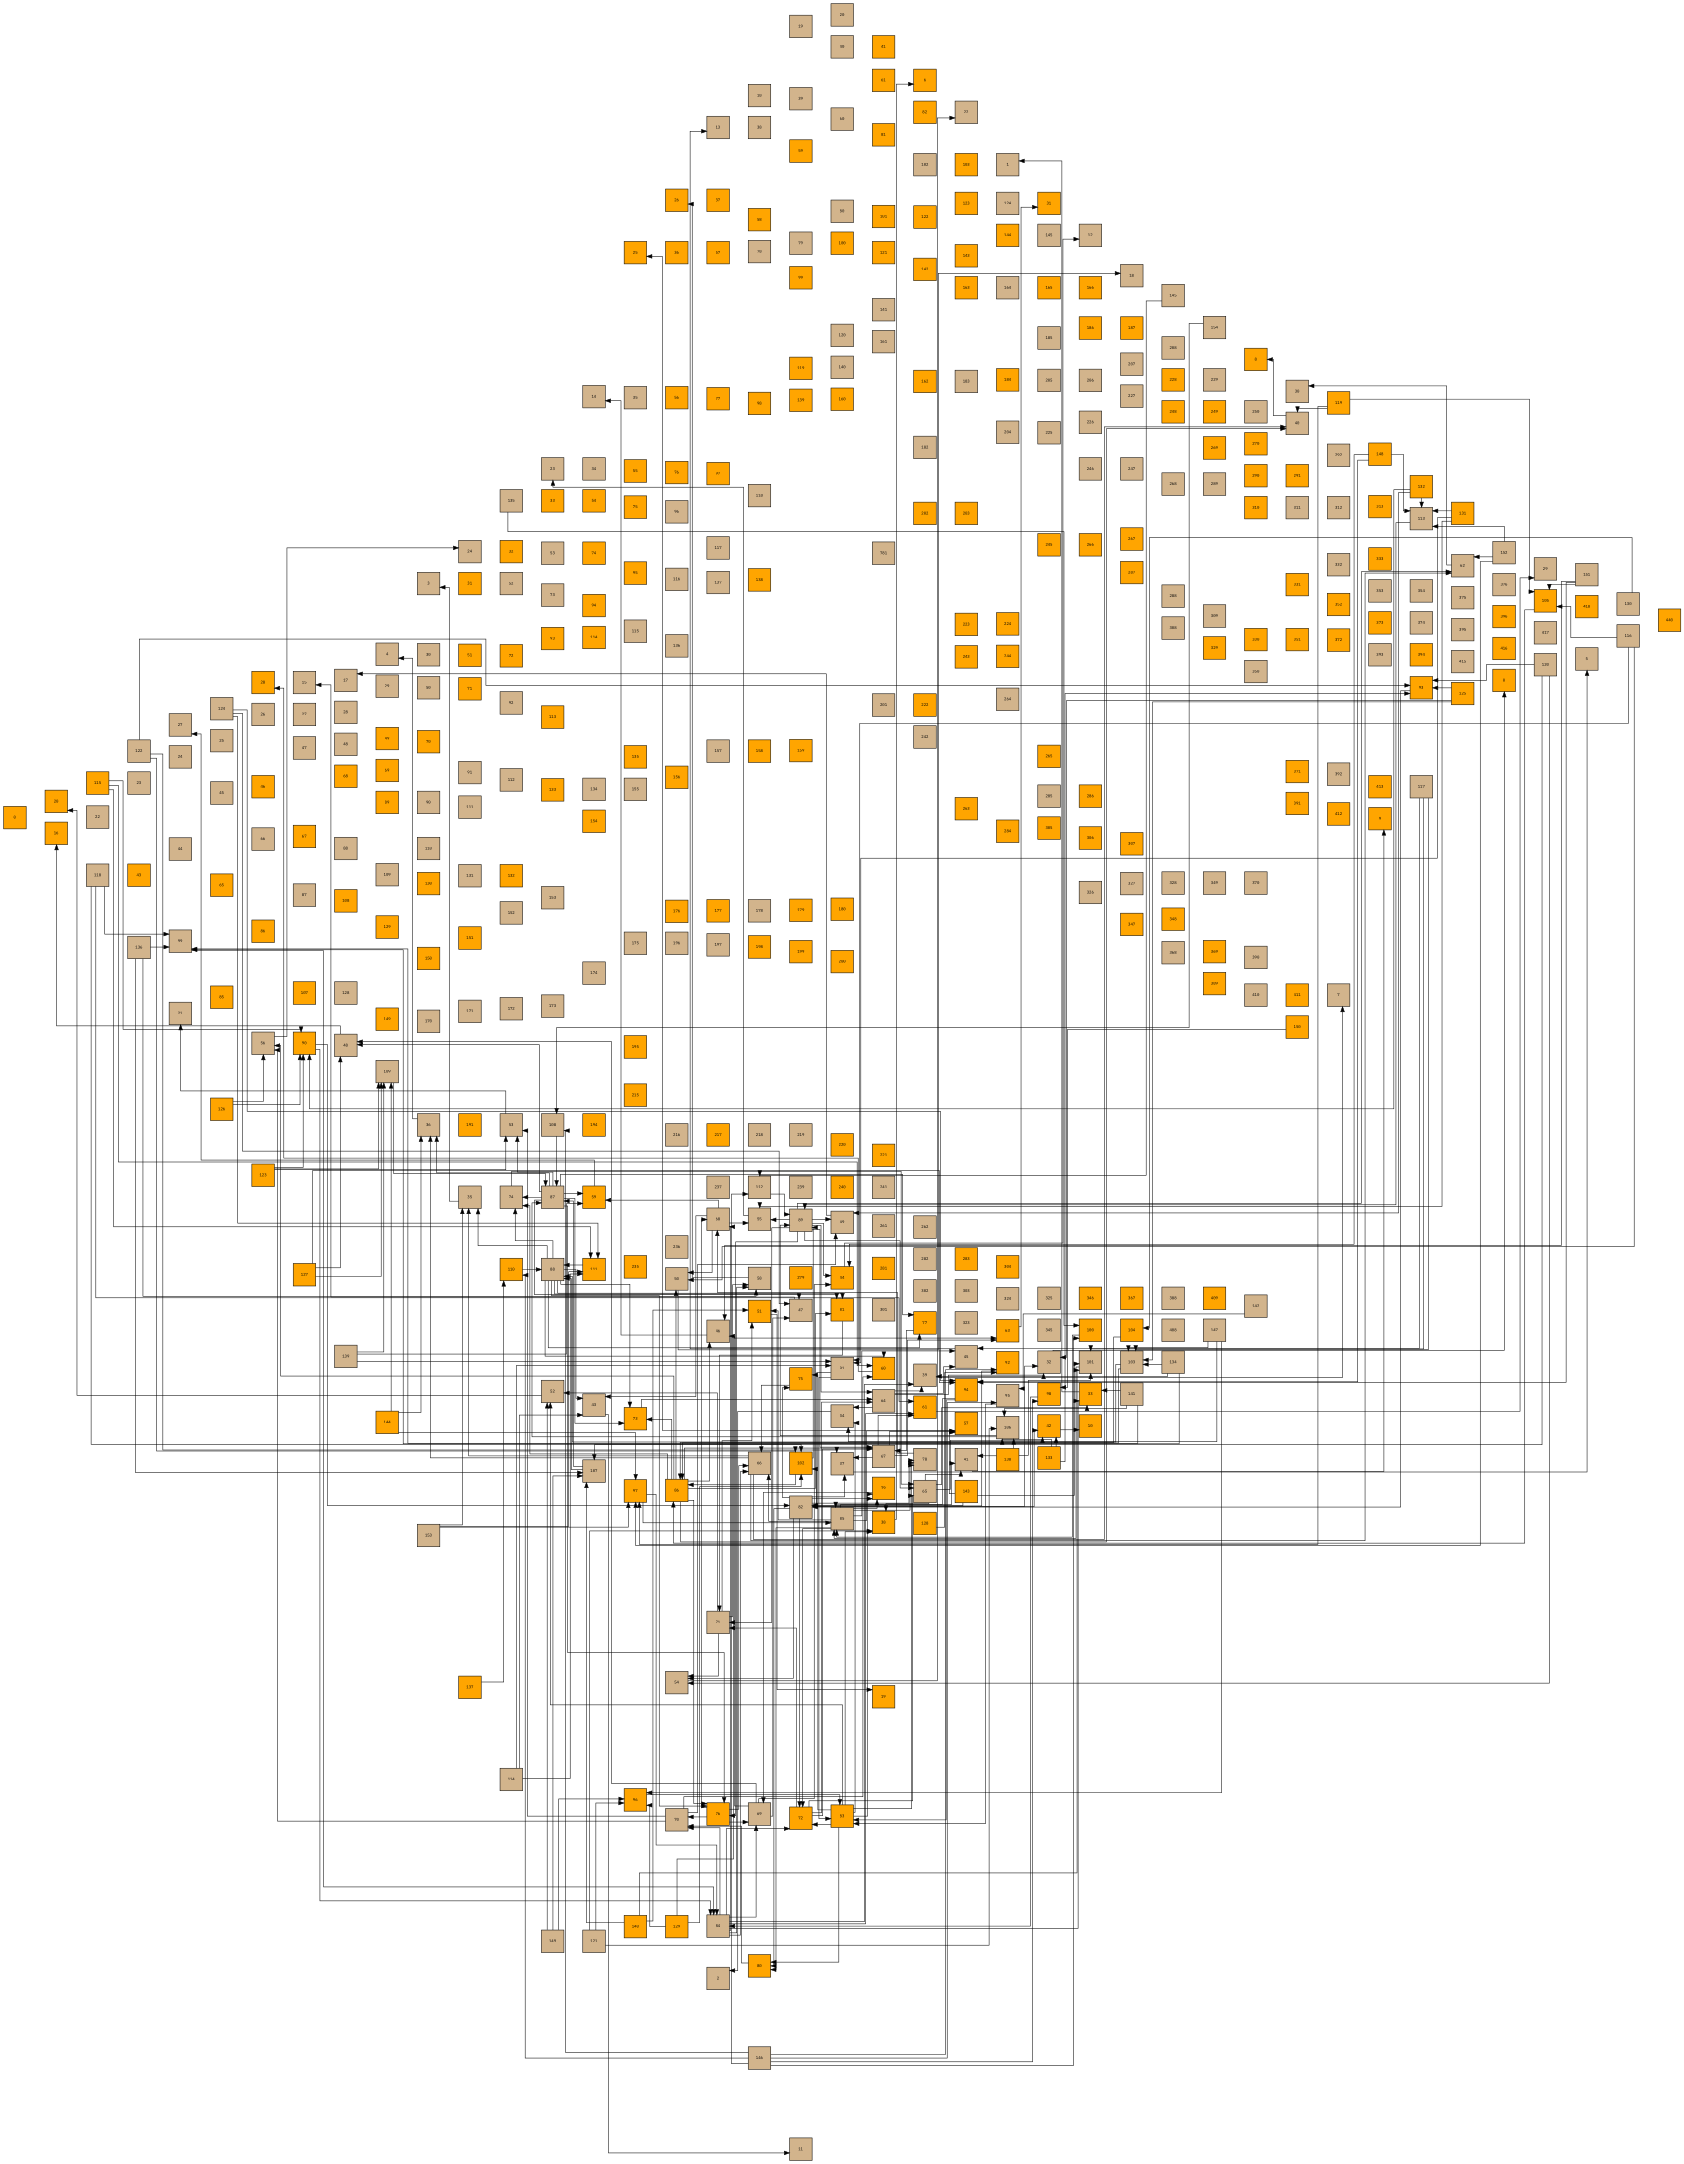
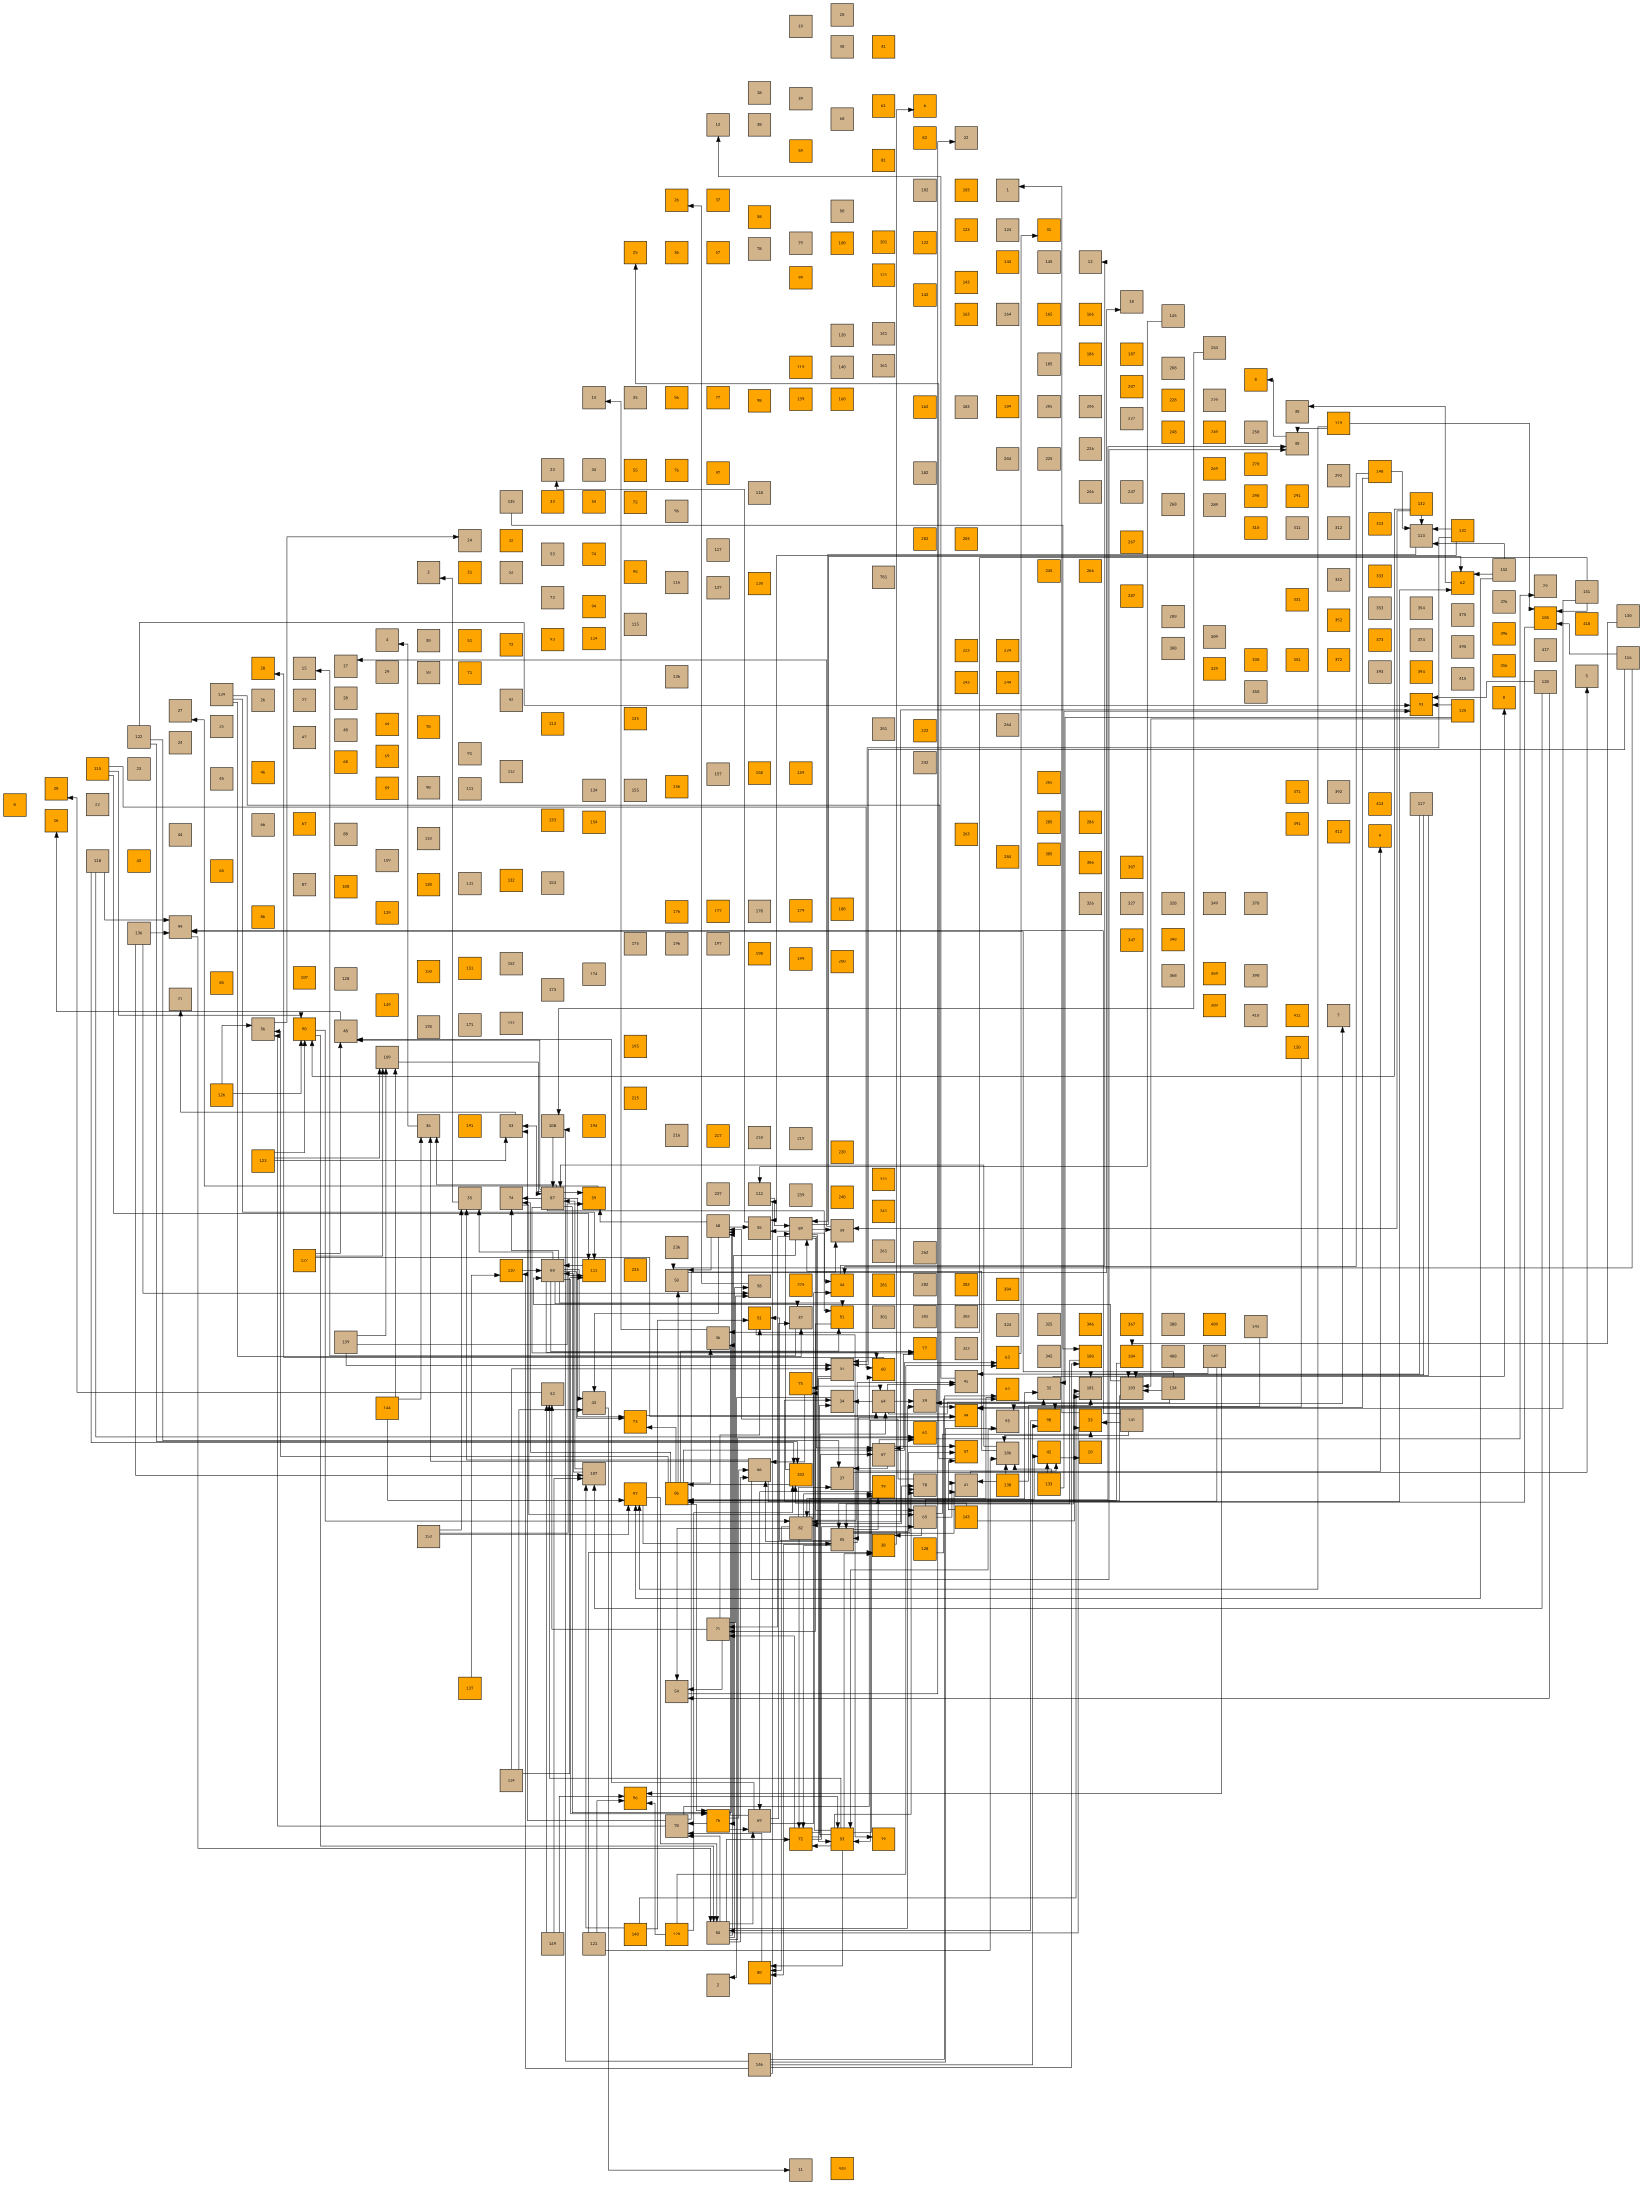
(1132, 364) -> (1132, 387)
(1463, 566) -> (1463, 583)
(1670, 620) -> none
(1049, 796) -> (1049, 822)
(884, 1187) -> (884, 1211)
none -> (842, 2169)
